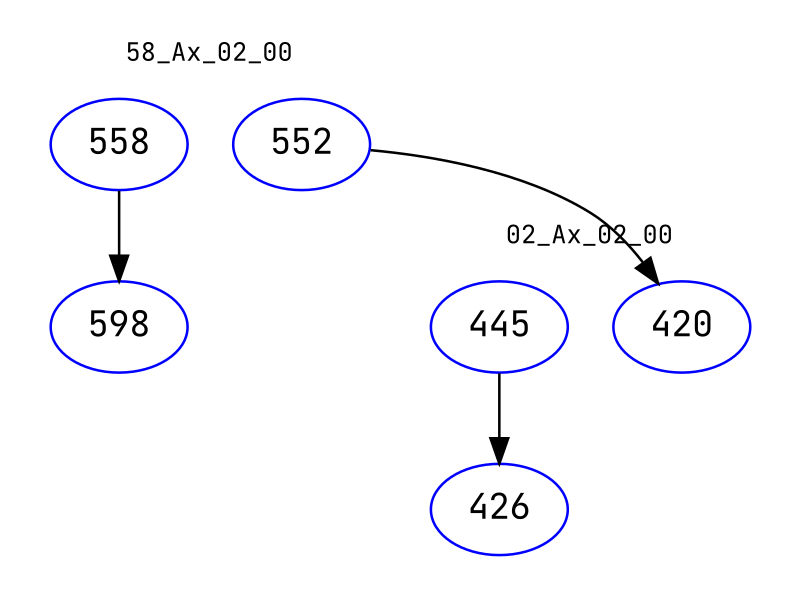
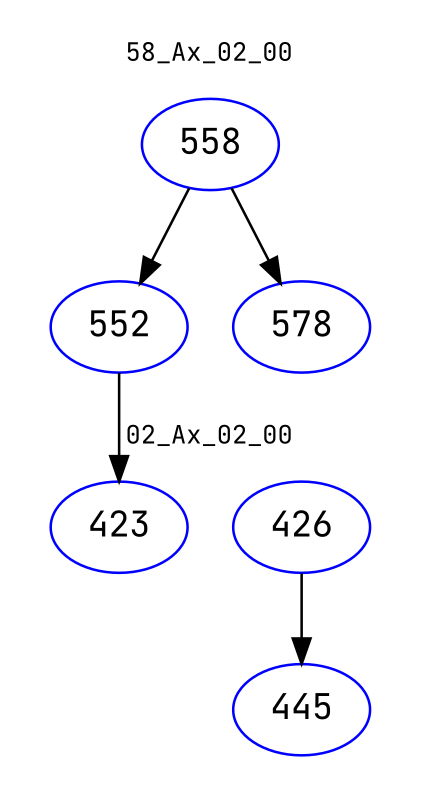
none -> (171, 224)
(119, 327) -> (302, 327)
(682, 327) -> (119, 527)
(499, 406) -> (302, 606)
